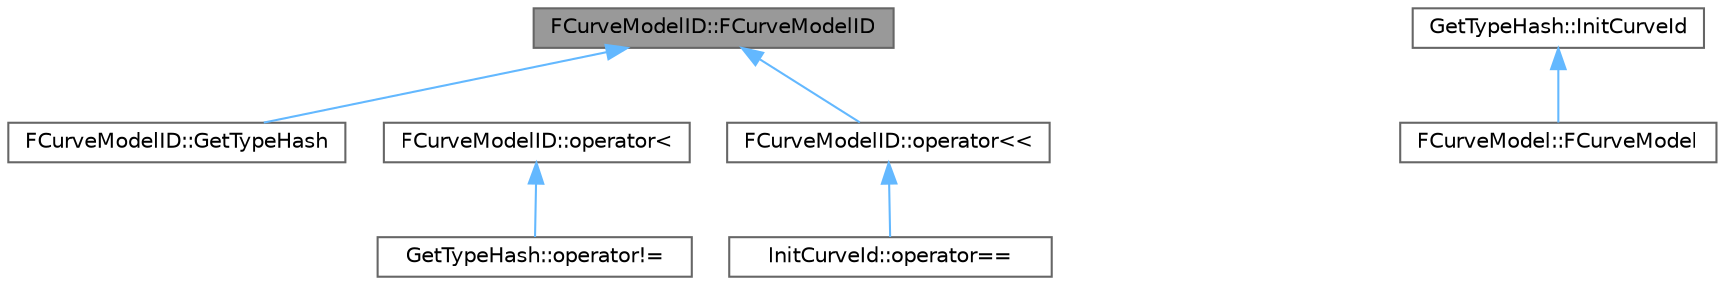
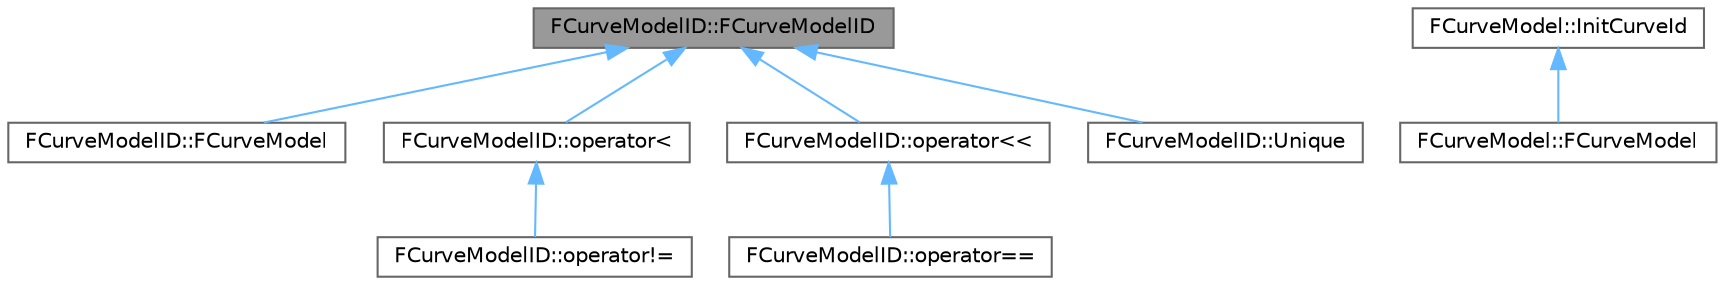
(1558, 28) -> (1558, 28)
none -> (616, 91)
(177, 143) -> (177, 143)
none -> (1225, 143)
(535, 257) -> (535, 257)
(890, 257) -> (890, 257)
